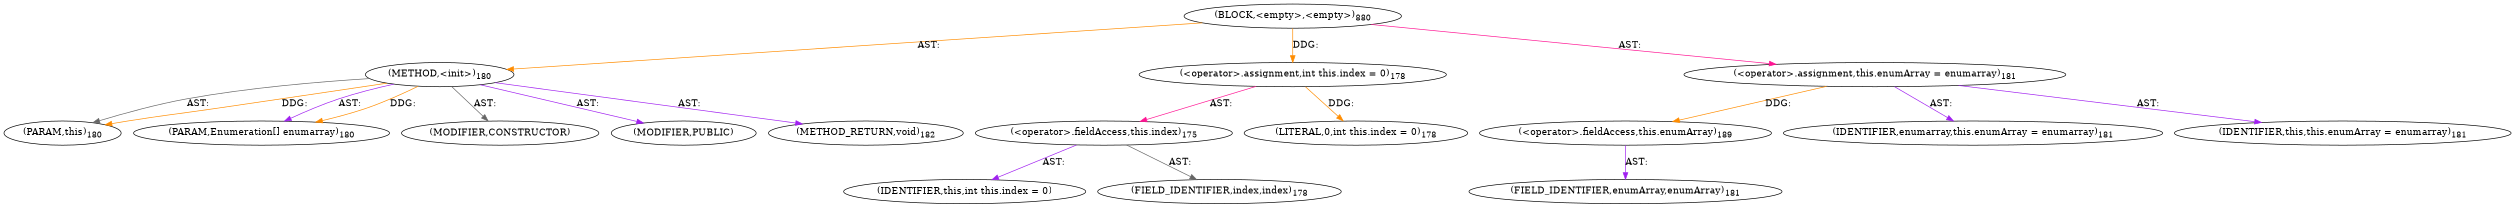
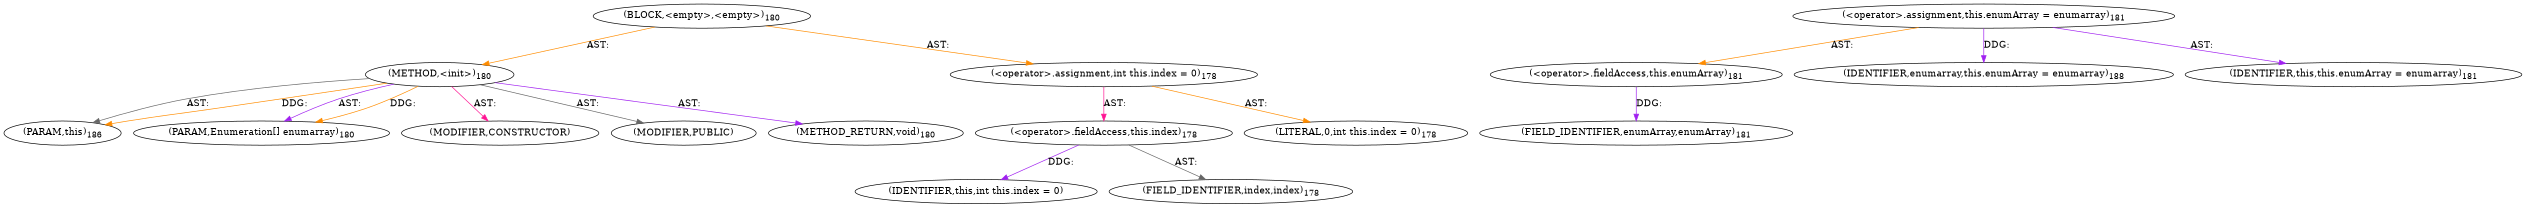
(1363, 15) -> (772, 15)
(1570, 44) -> none
(1307, 45) -> (940, 45)
(467, 101) -> (467, 101)
(558, 103) -> (558, 103)
(1343, 104) -> (1258, 104)
(1780, 104) -> (1844, 45)
(1943, 104) -> (1998, 45)
(95, 132) -> (95, 132)
(928, 132) -> (928, 132)
(1190, 132) -> (1190, 132)
(1725, 132) -> (1735, 74)
(2106, 132) -> (2117, 74)
(1055, 162) -> (1063, 162)
(1638, 162) -> (1651, 104)
